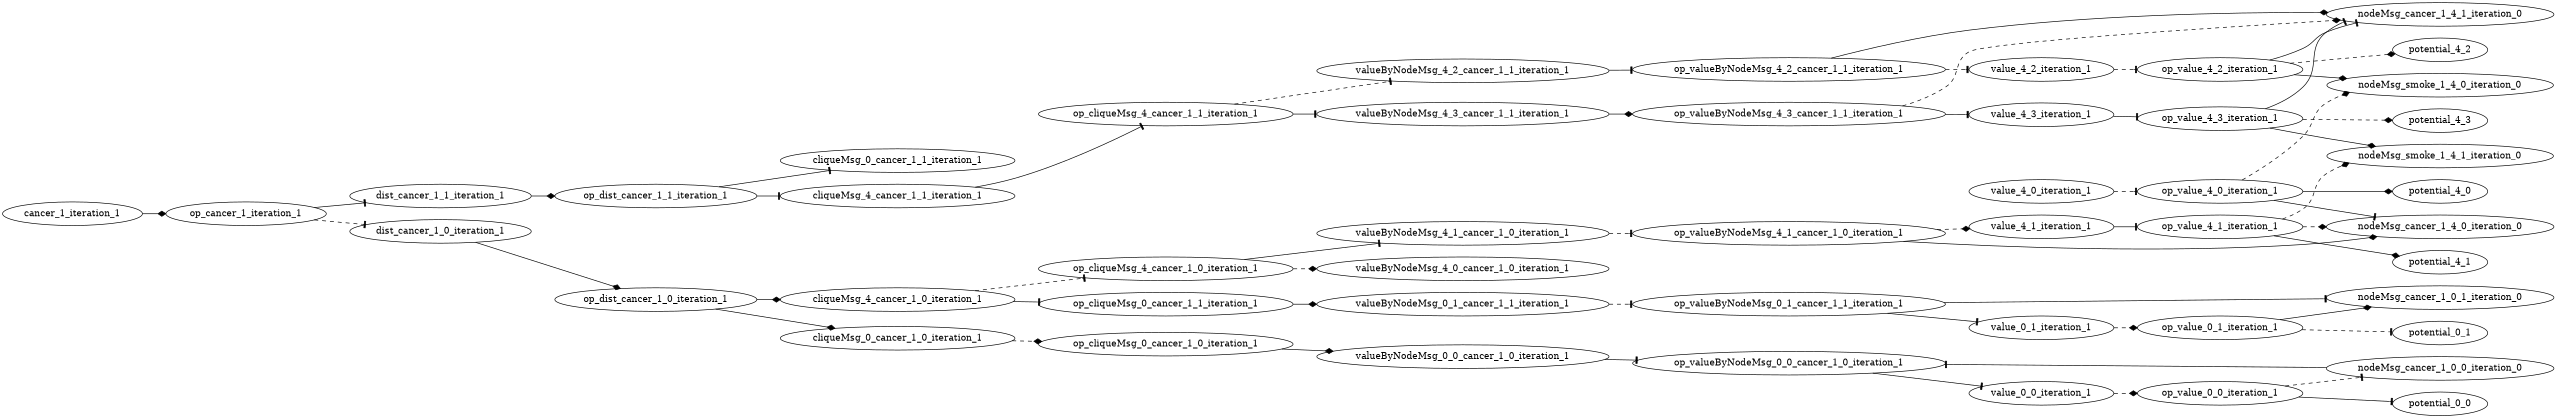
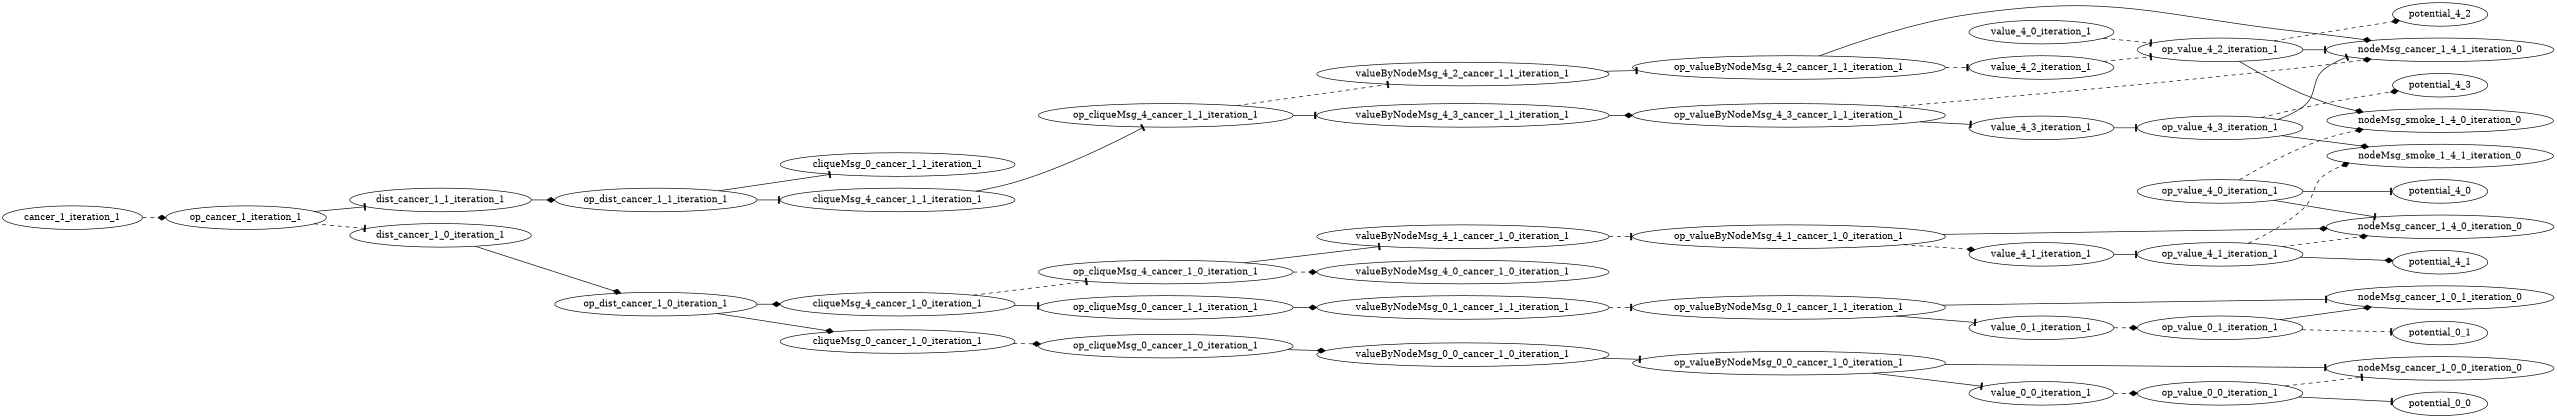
(2124, 191) -> (2126, 41)
(2343, 191) -> (2346, 191)
(150, 214) -> (150, 218)
(2137, 366) -> (2134, 366)
